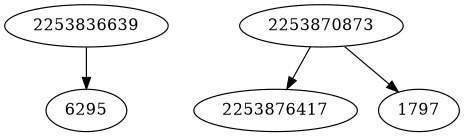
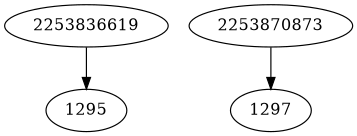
(86, 26) -> (86, 26)
(86, 110) -> (86, 110)
(276, 110) -> none
(419, 110) -> (271, 110)
